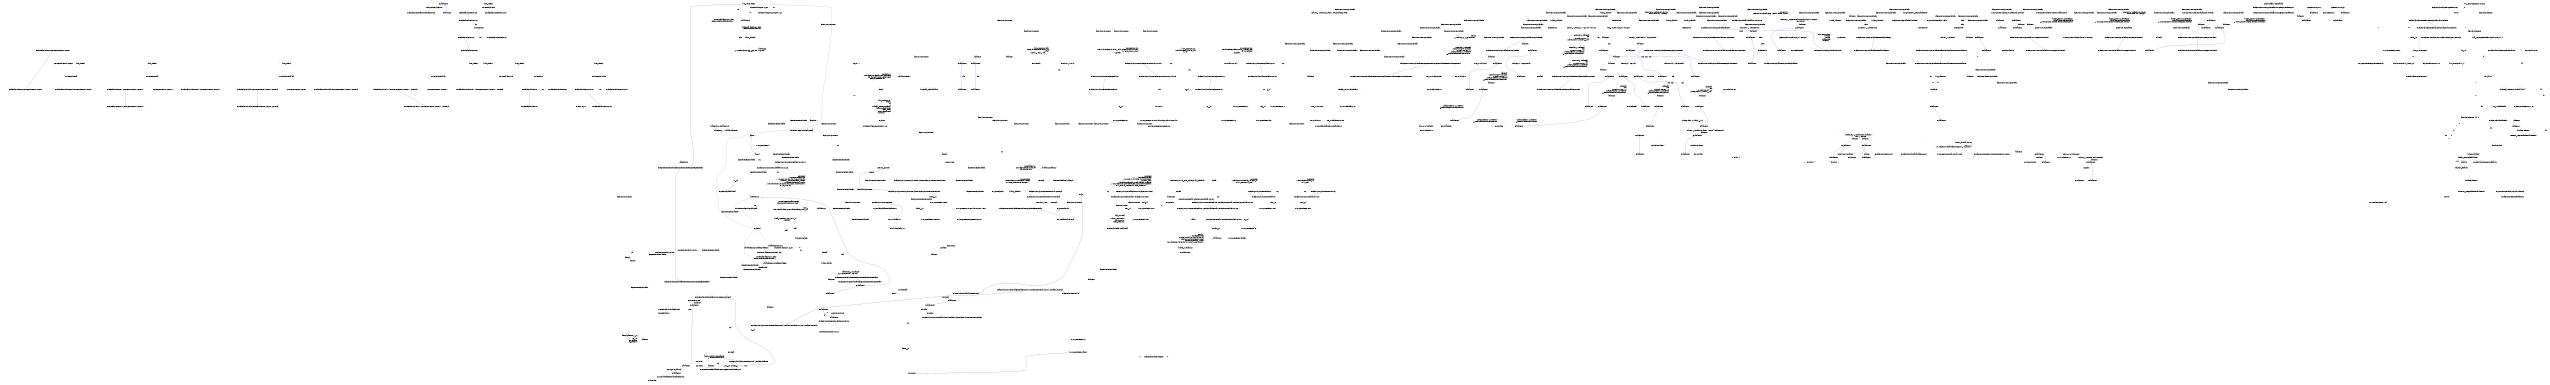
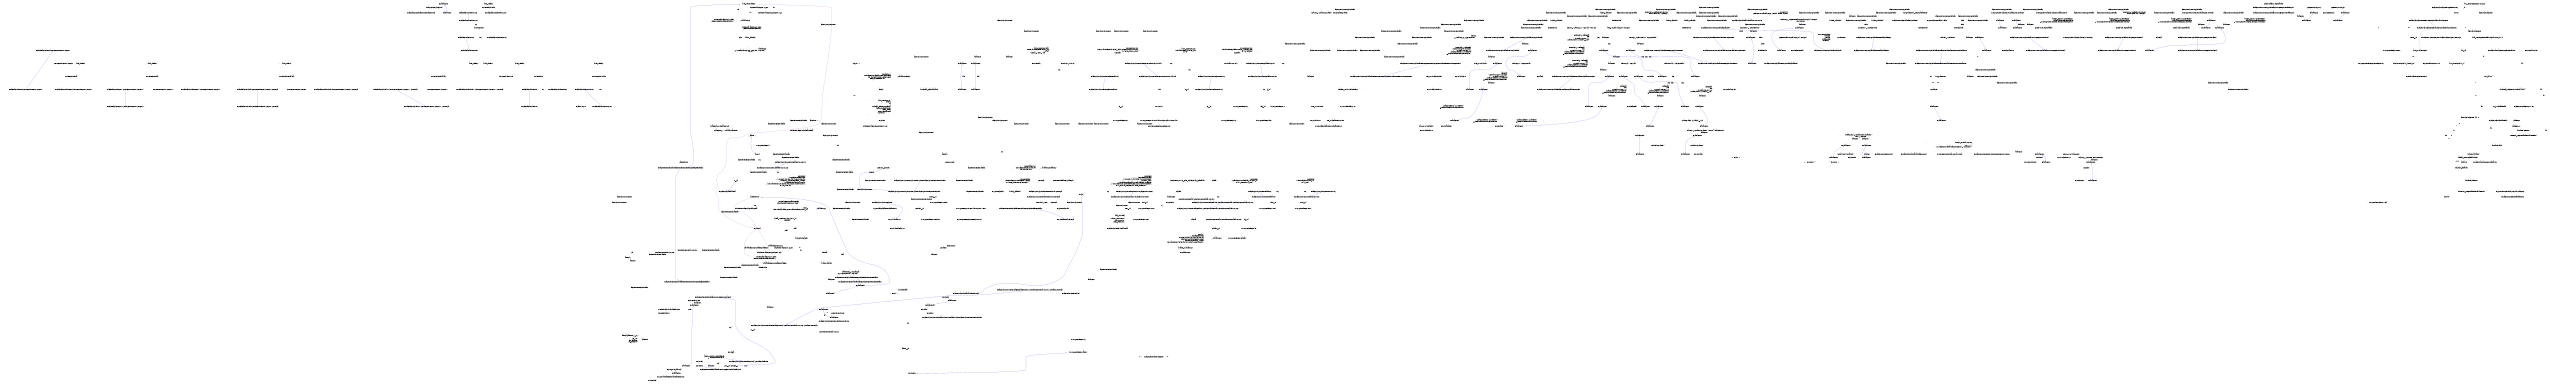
(1373, 10) -> (1373, 11)
none -> (701, 61)
(617, 89) -> none
(785, 196) -> (720, 229)
(920, 209) -> (920, 209)
(1193, 220) -> (1193, 220)
